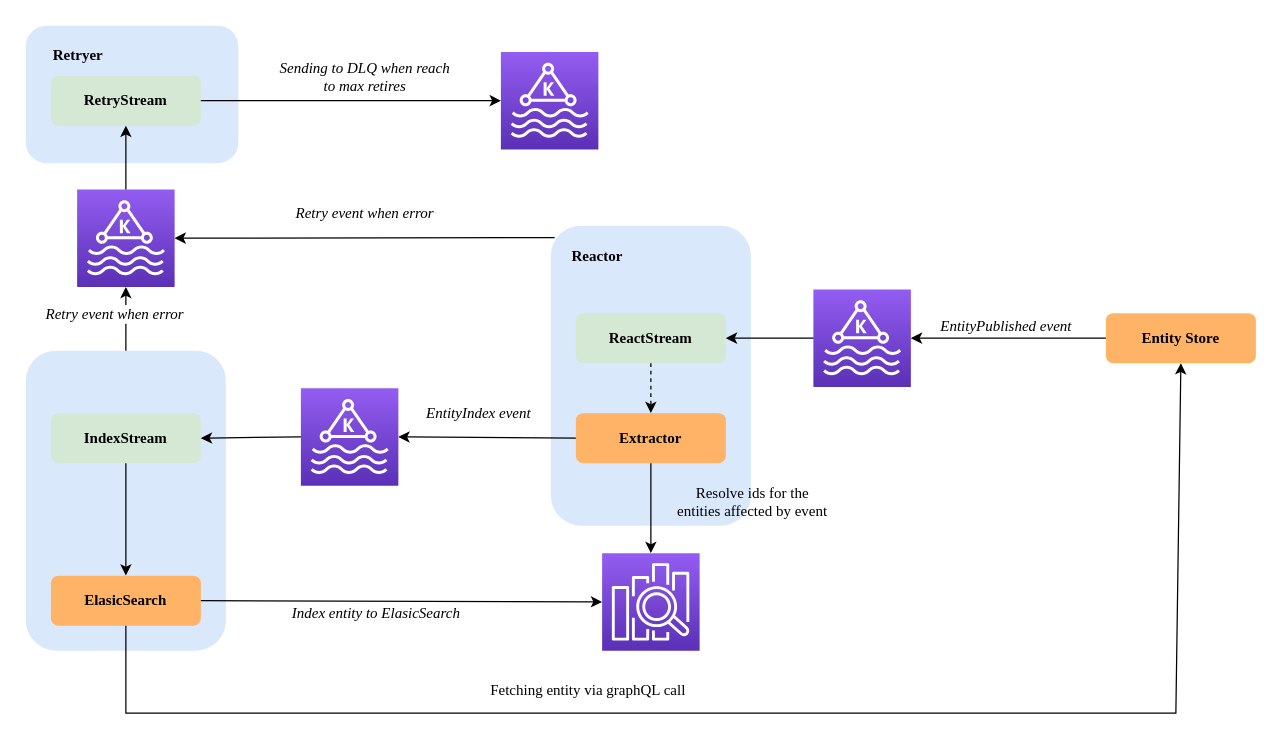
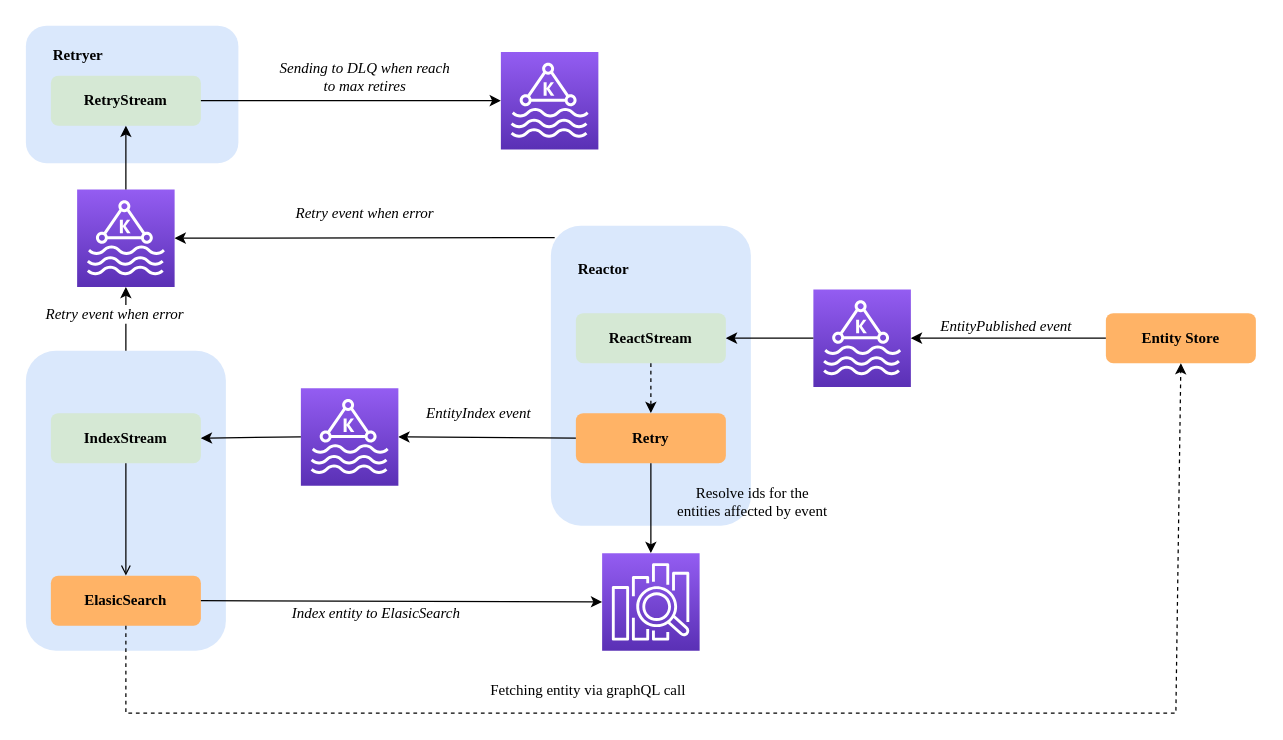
(619, 258) -> (626, 271)
(651, 438) -> (651, 438)
(126, 566) -> (126, 567)
(779, 713) -> (779, 713)
